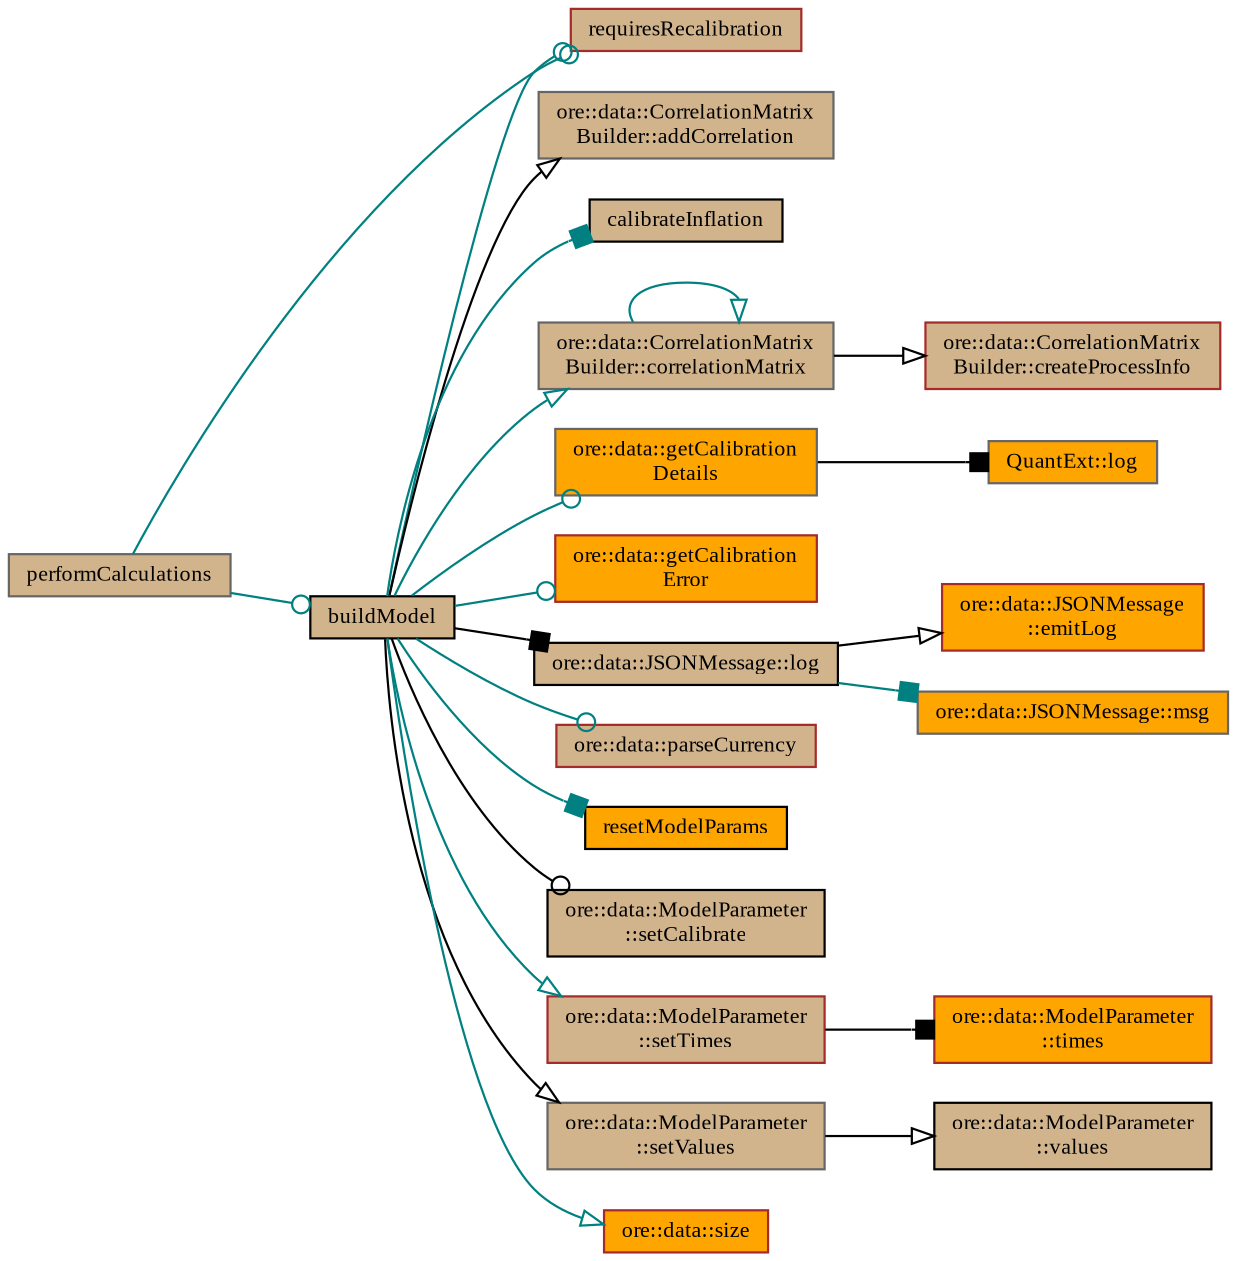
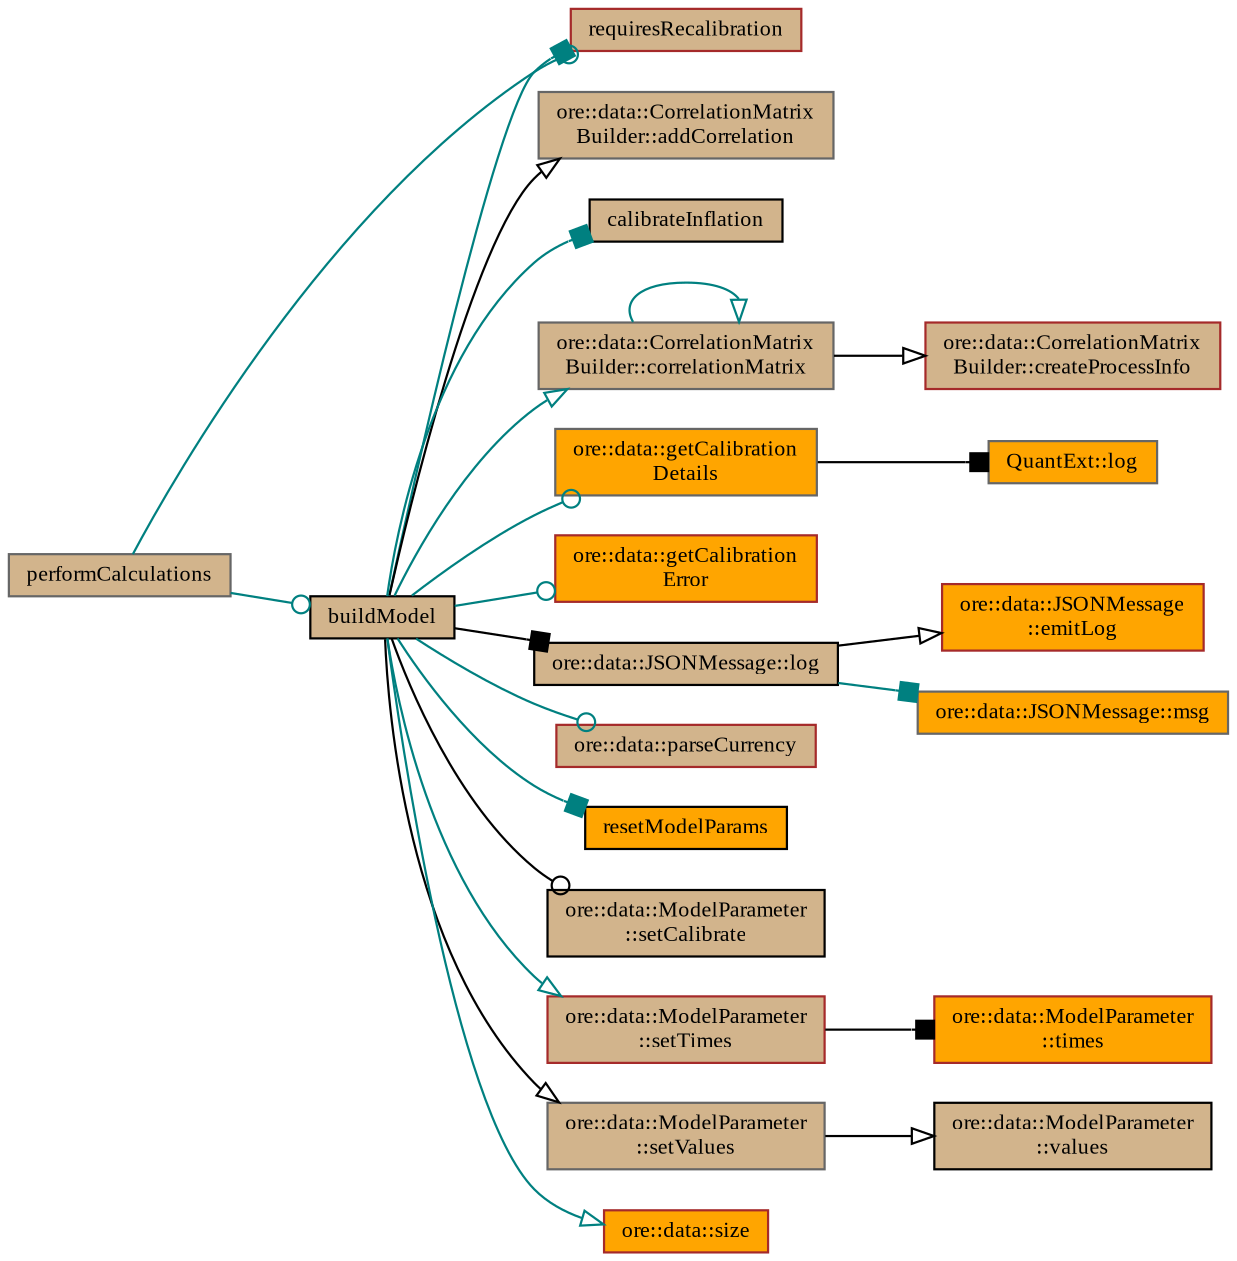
(461, 290) -> (460, 293)
